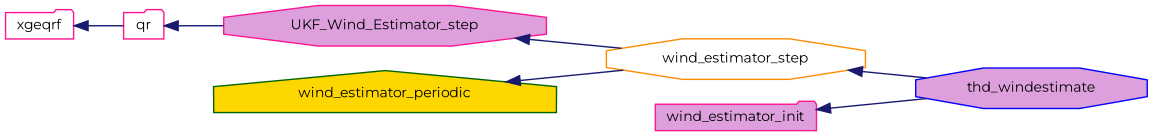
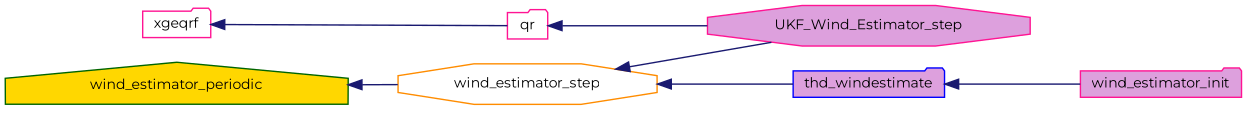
(576, 44) -> (701, 54)
(1031, 88) -> (869, 84)
(879, 103) -> (1019, 84)
